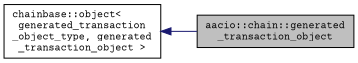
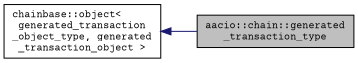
(276, 31) -> (276, 31)
